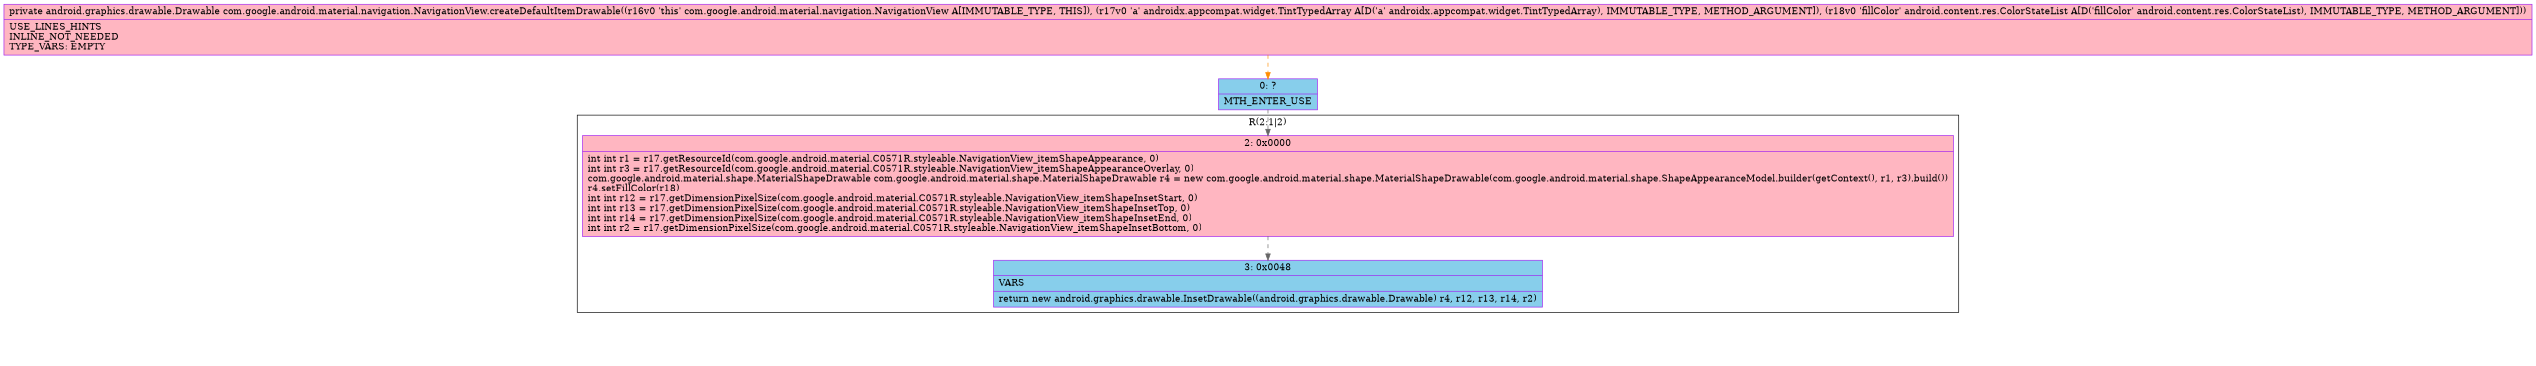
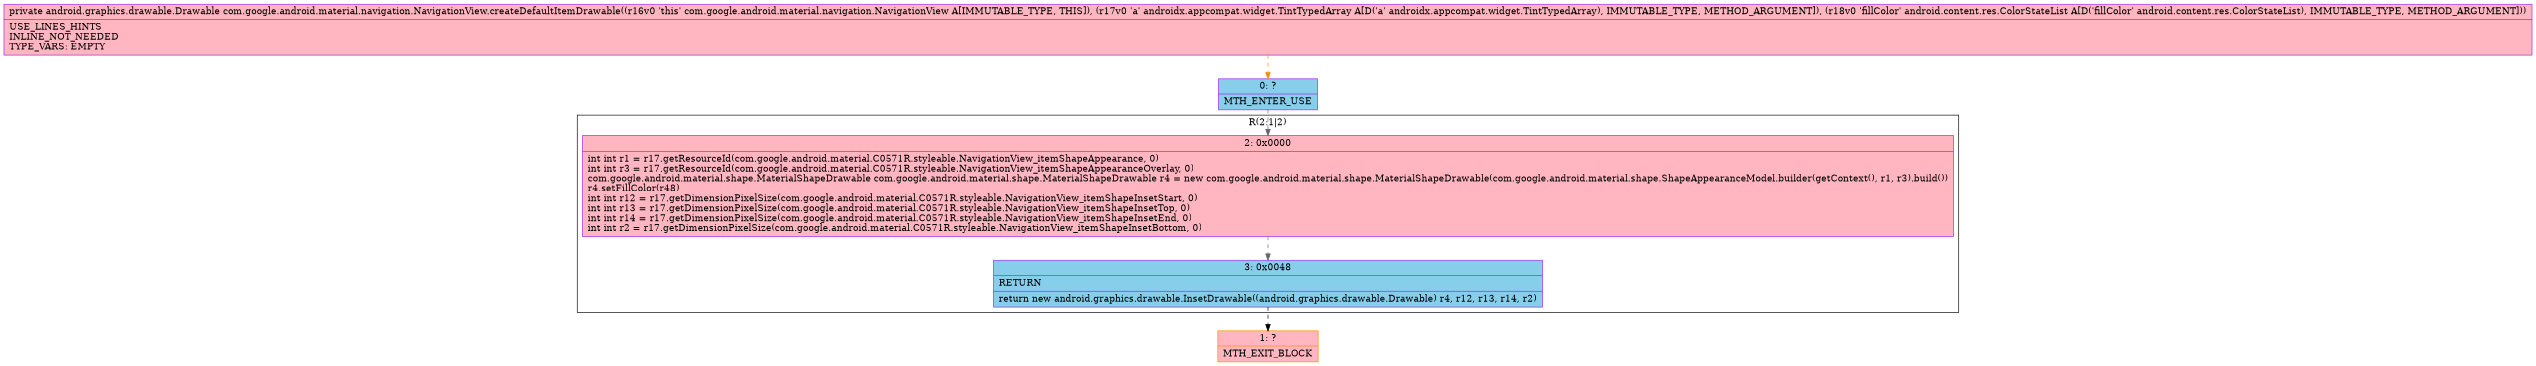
(634, 189) -> (634, 189)
(1012, 283) -> (1020, 283)
none -> (1268, 346)
